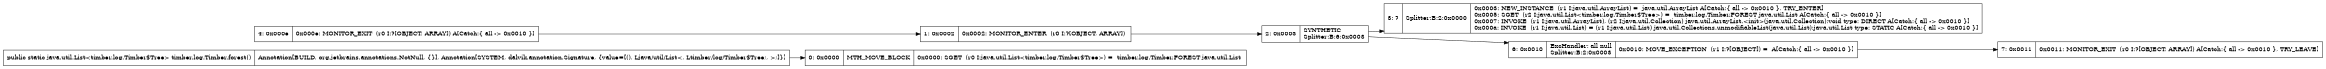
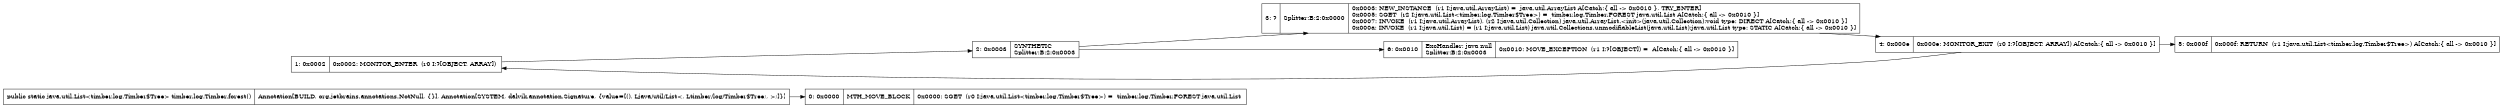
none -> (1848, 35)
(1334, 37) -> (1045, 53)
none -> (2337, 44)
(1581, 46) -> (1459, 46)
(2160, 50) -> none
